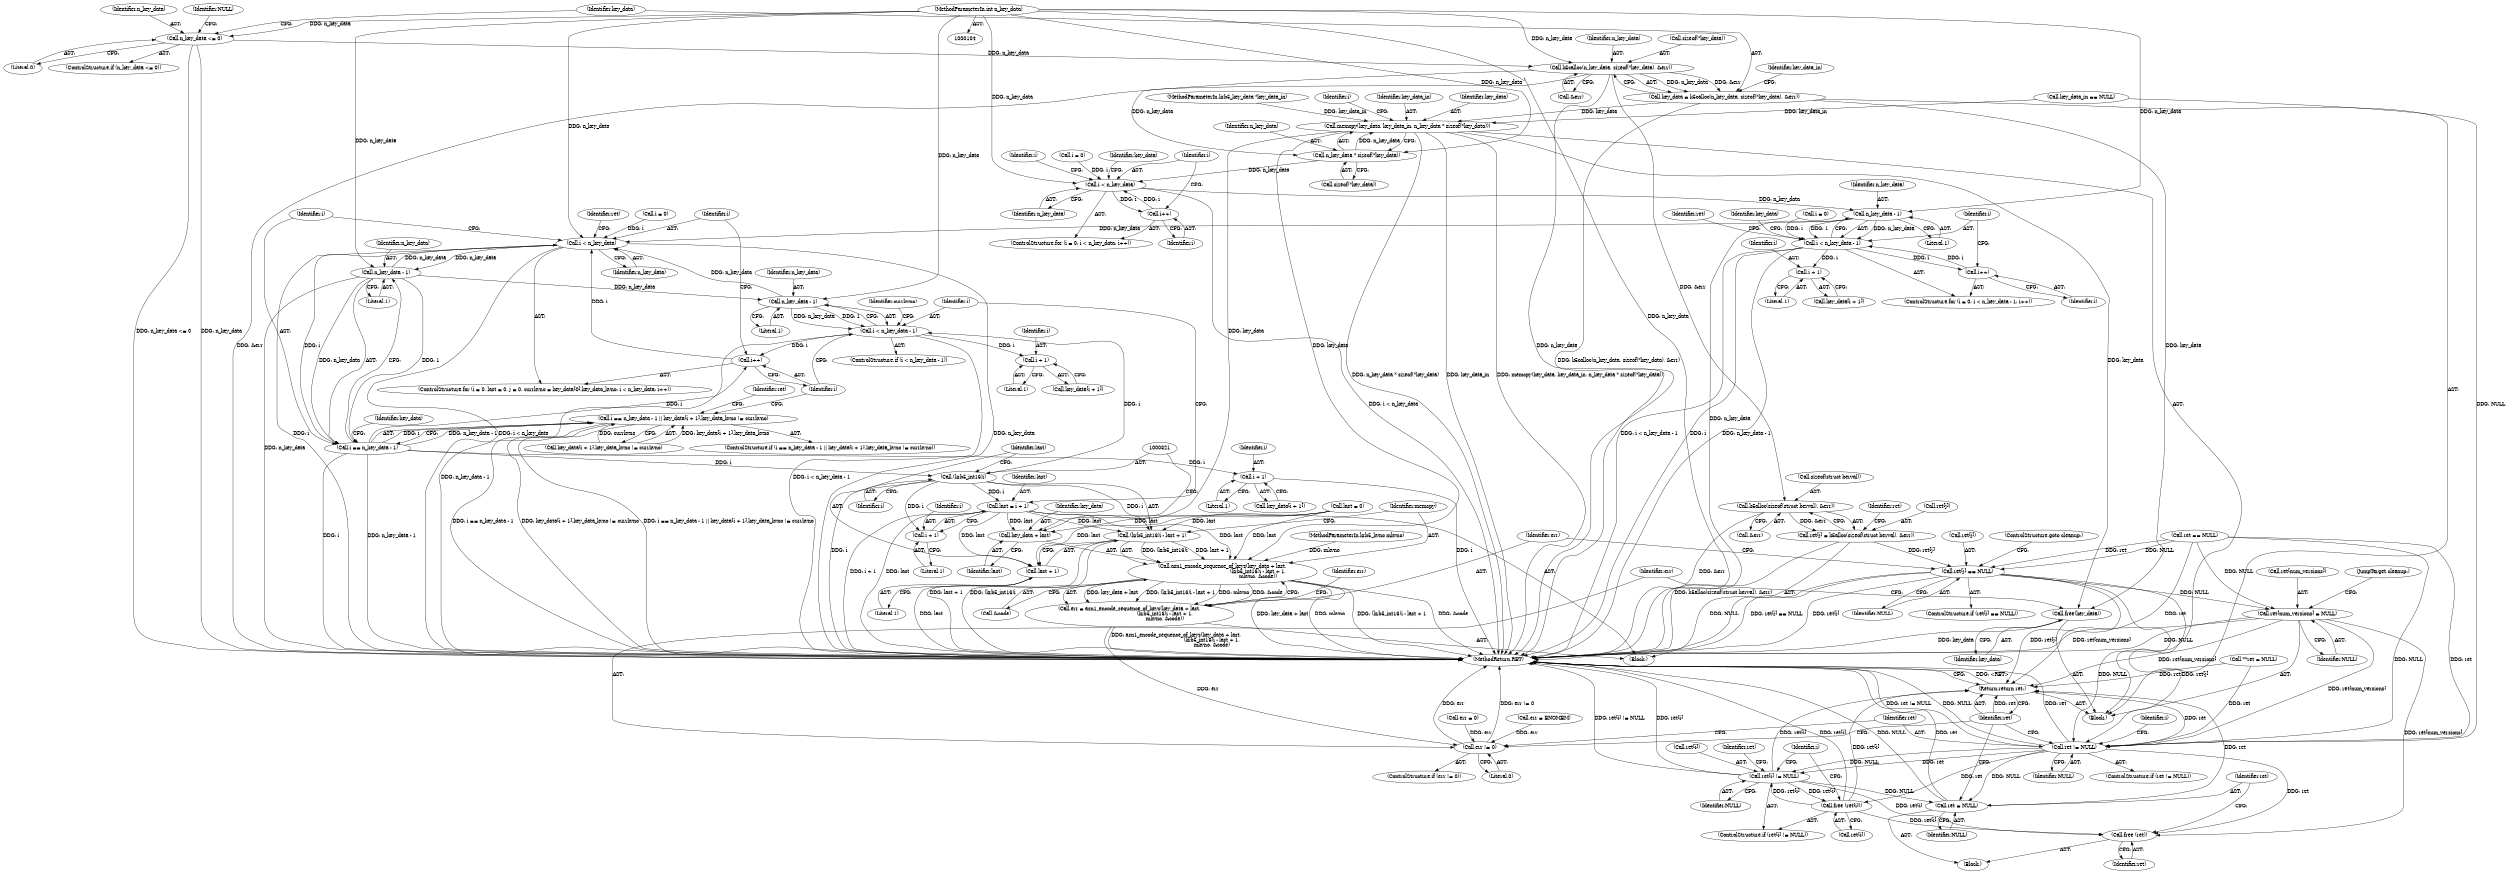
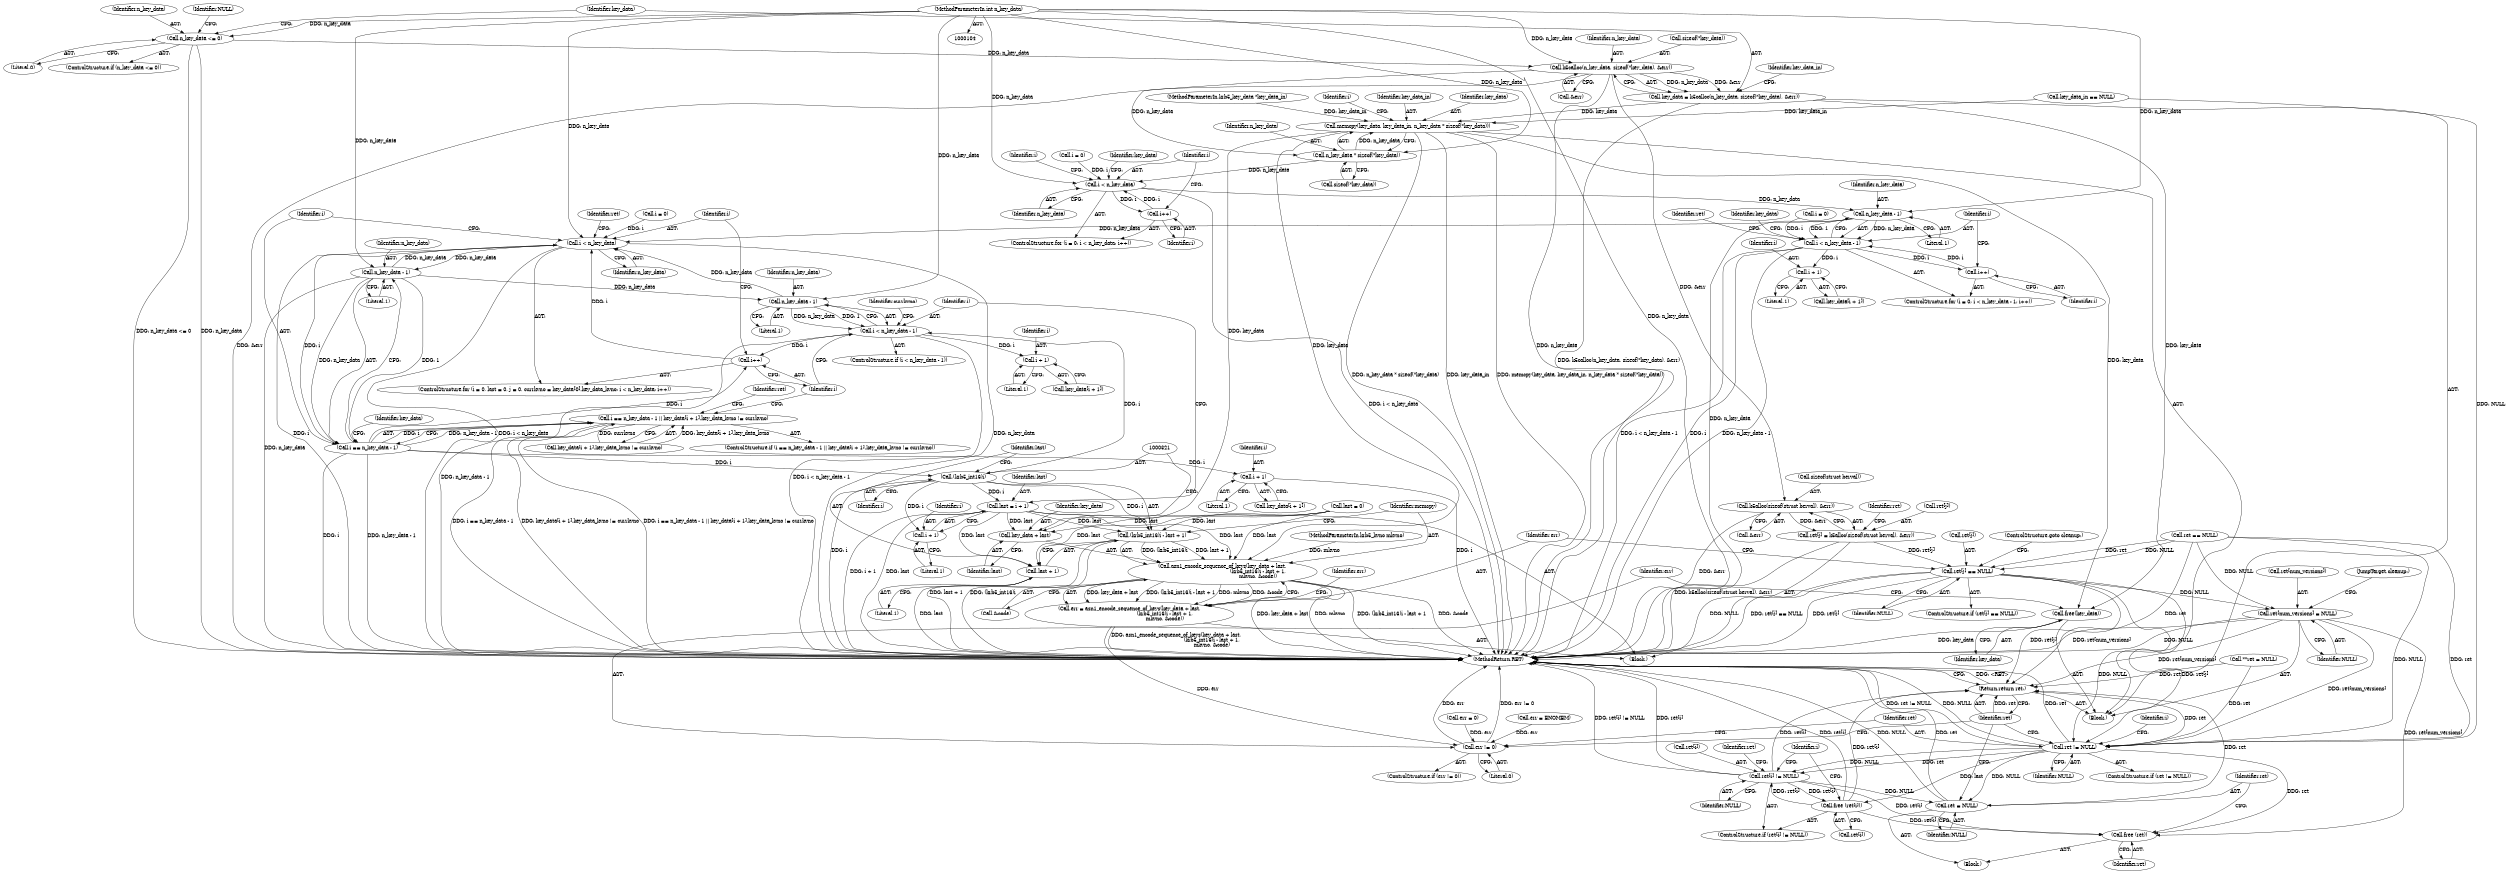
(1972, 777) -> (1972, 777)
